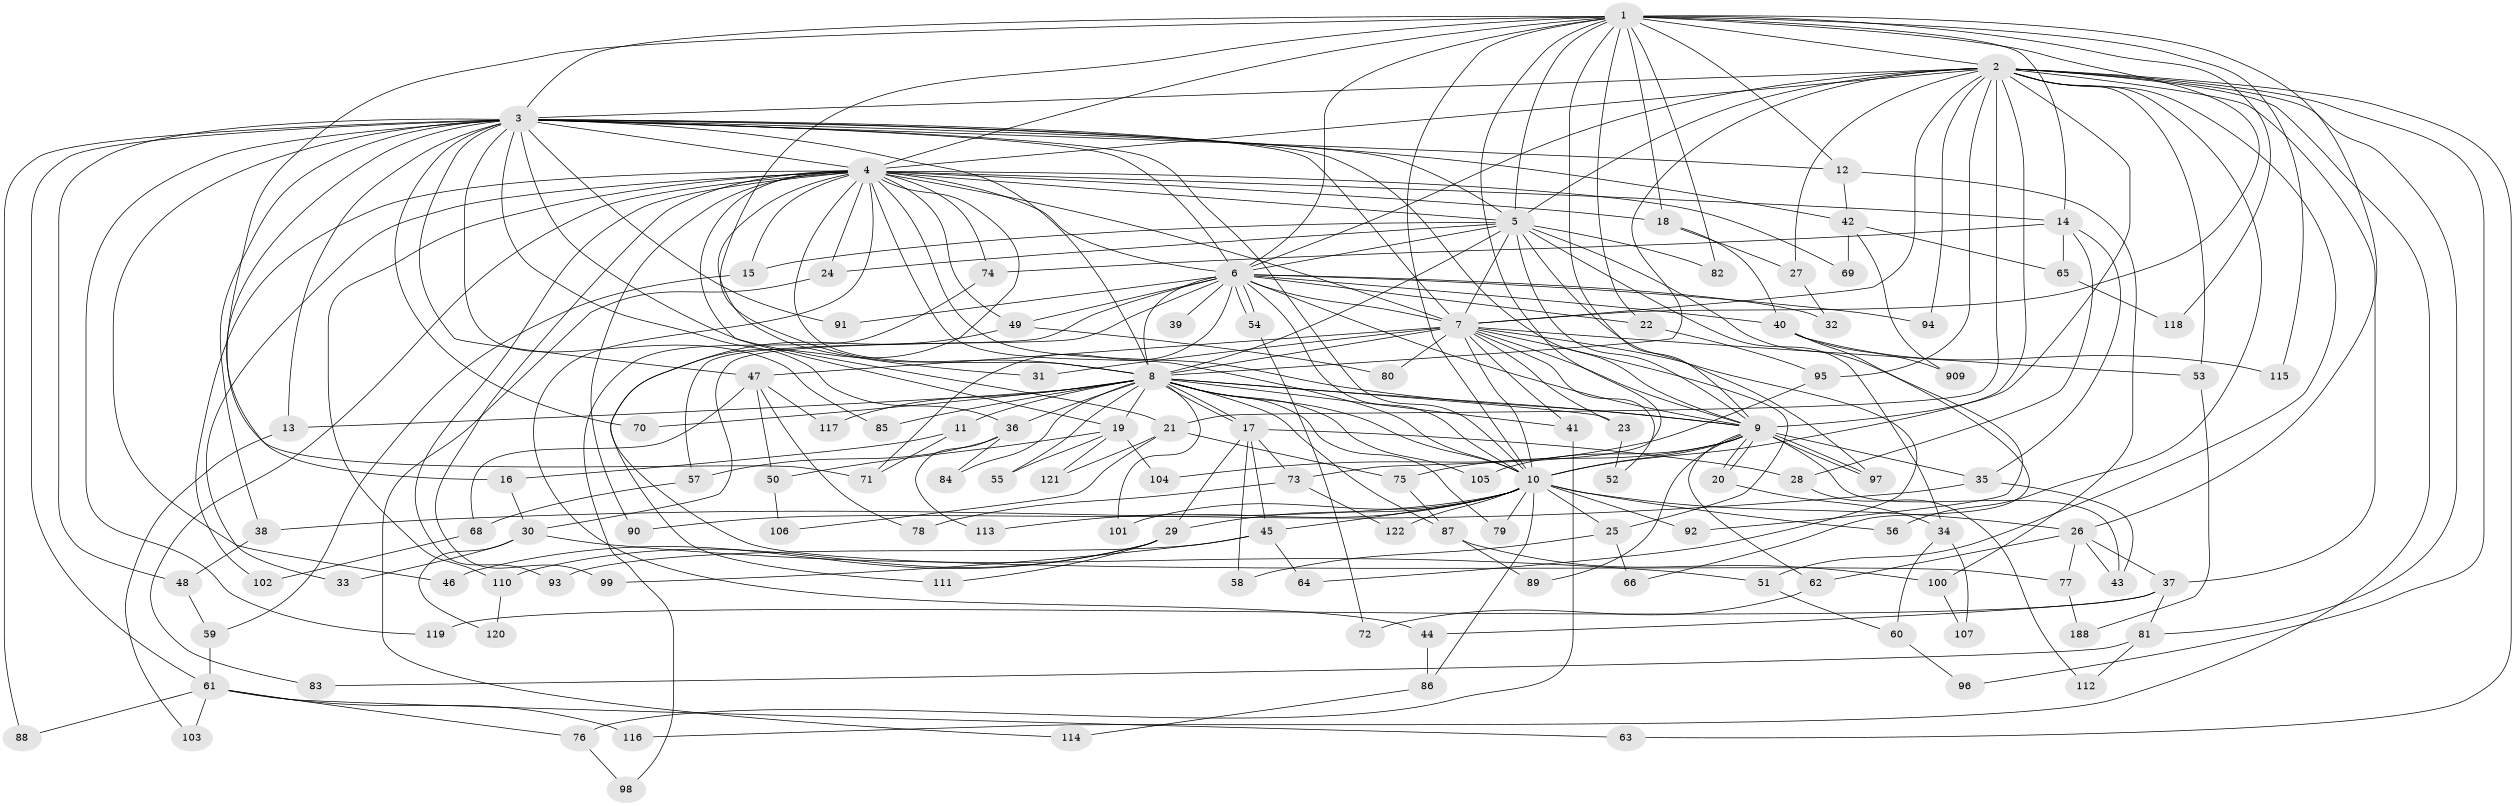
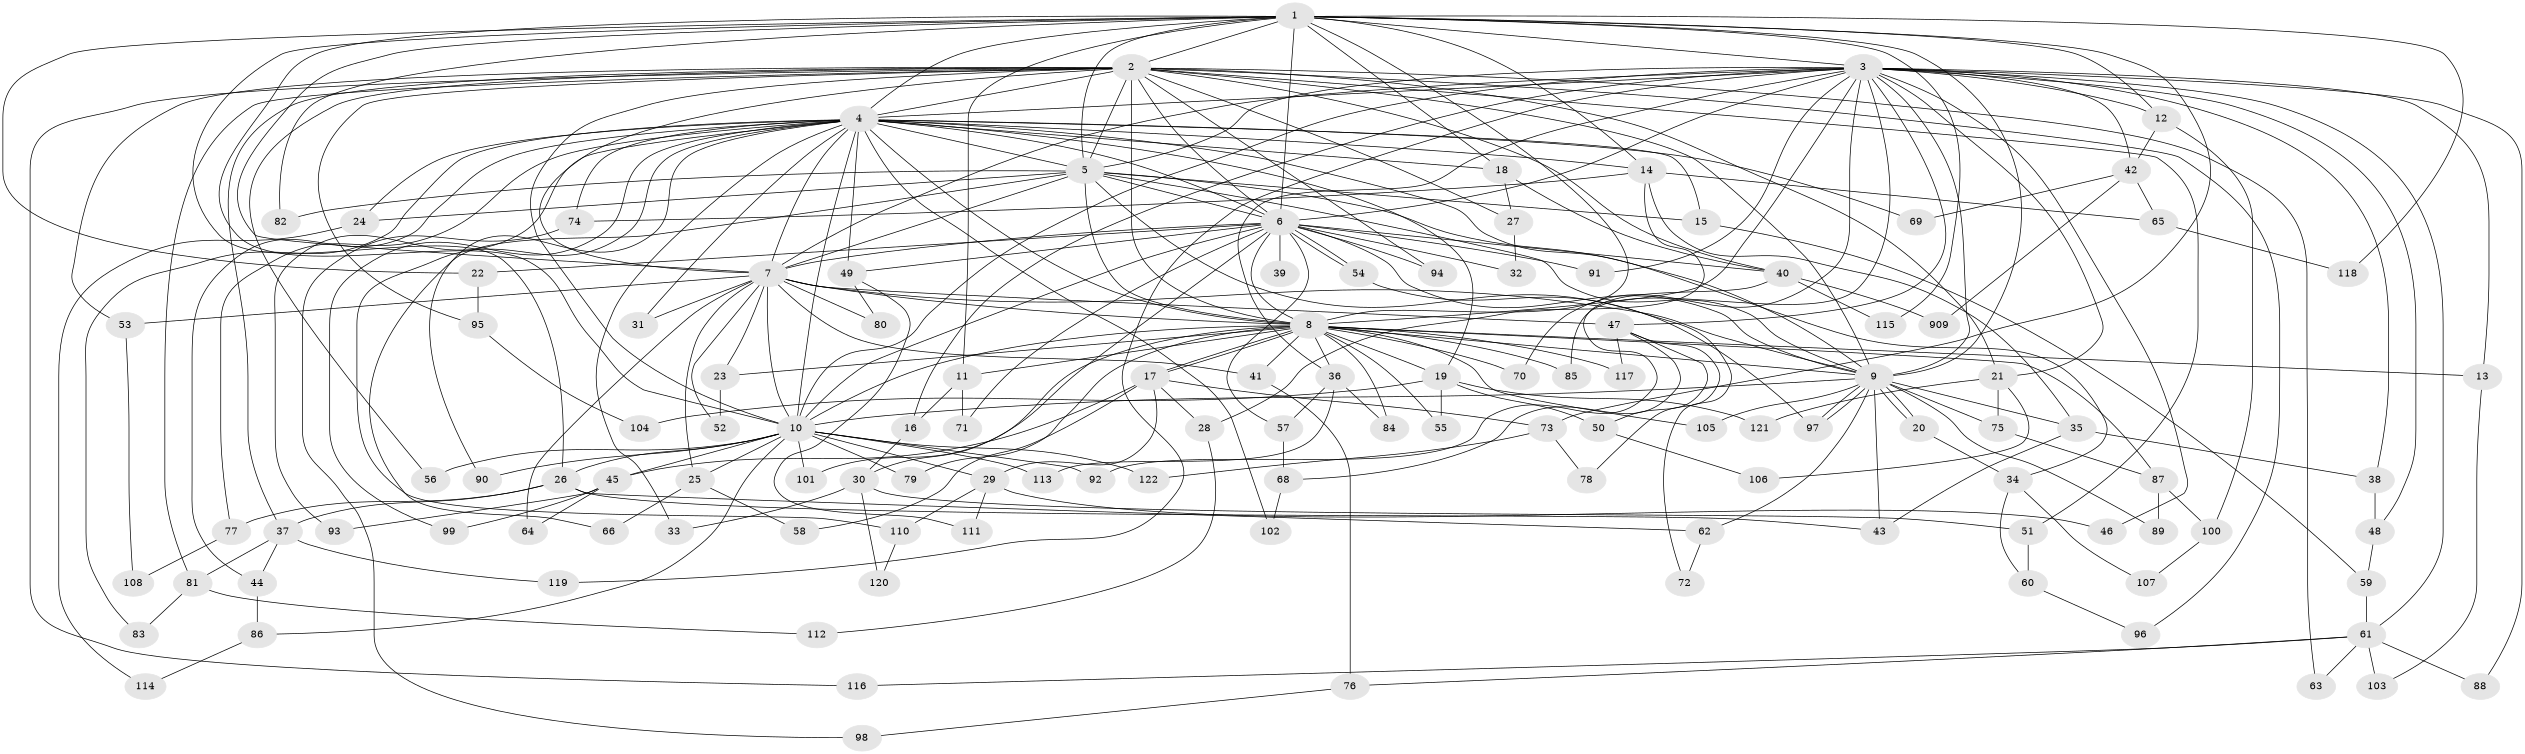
(488, 67) -> (995, 84)
(1258, 93) -> (1407, 118)
(2080, 635) -> (133, 583)
